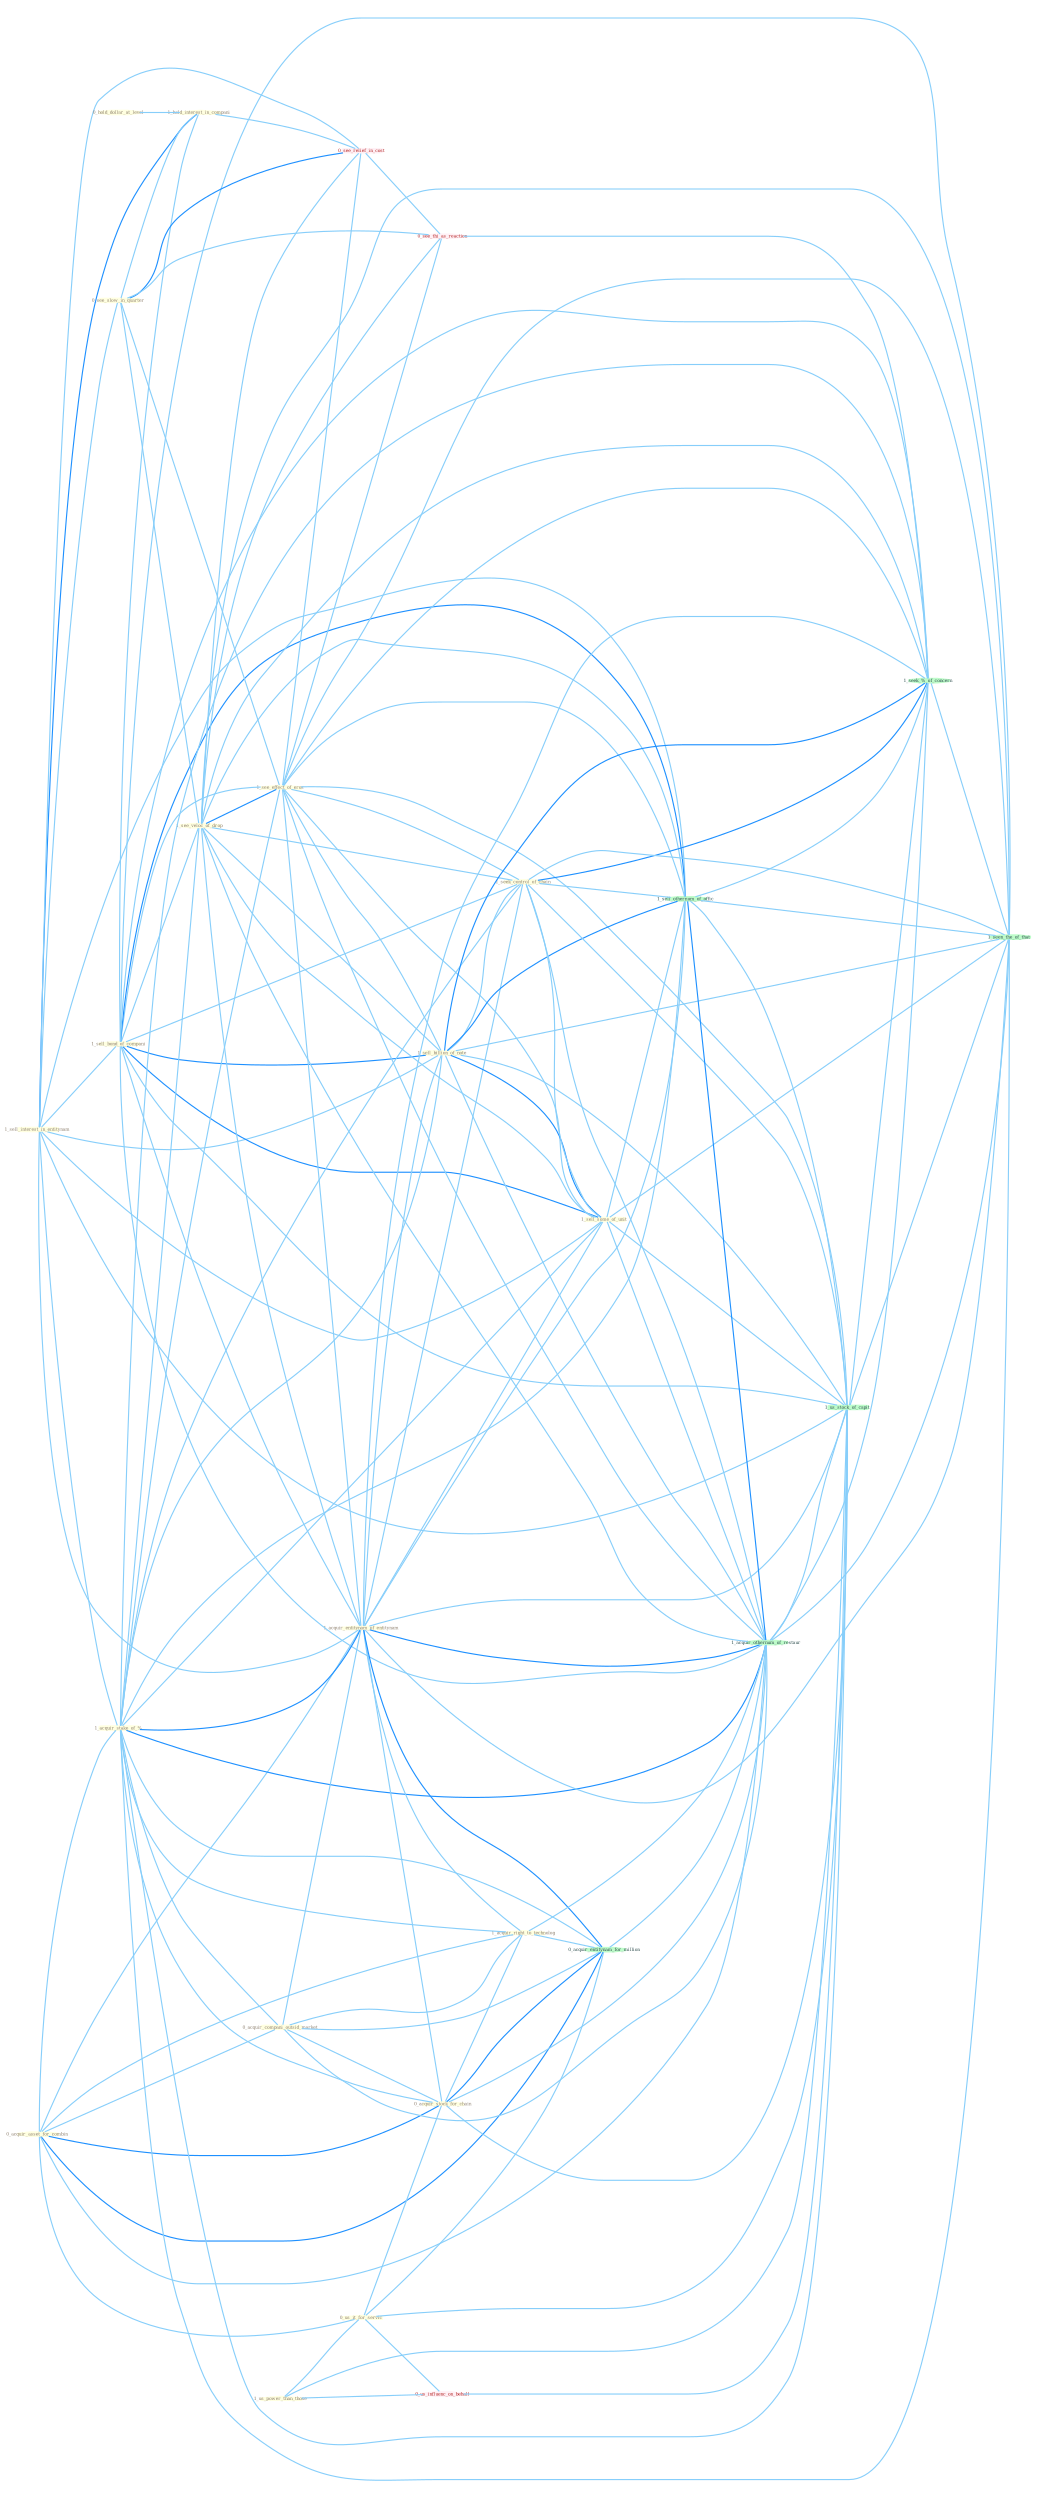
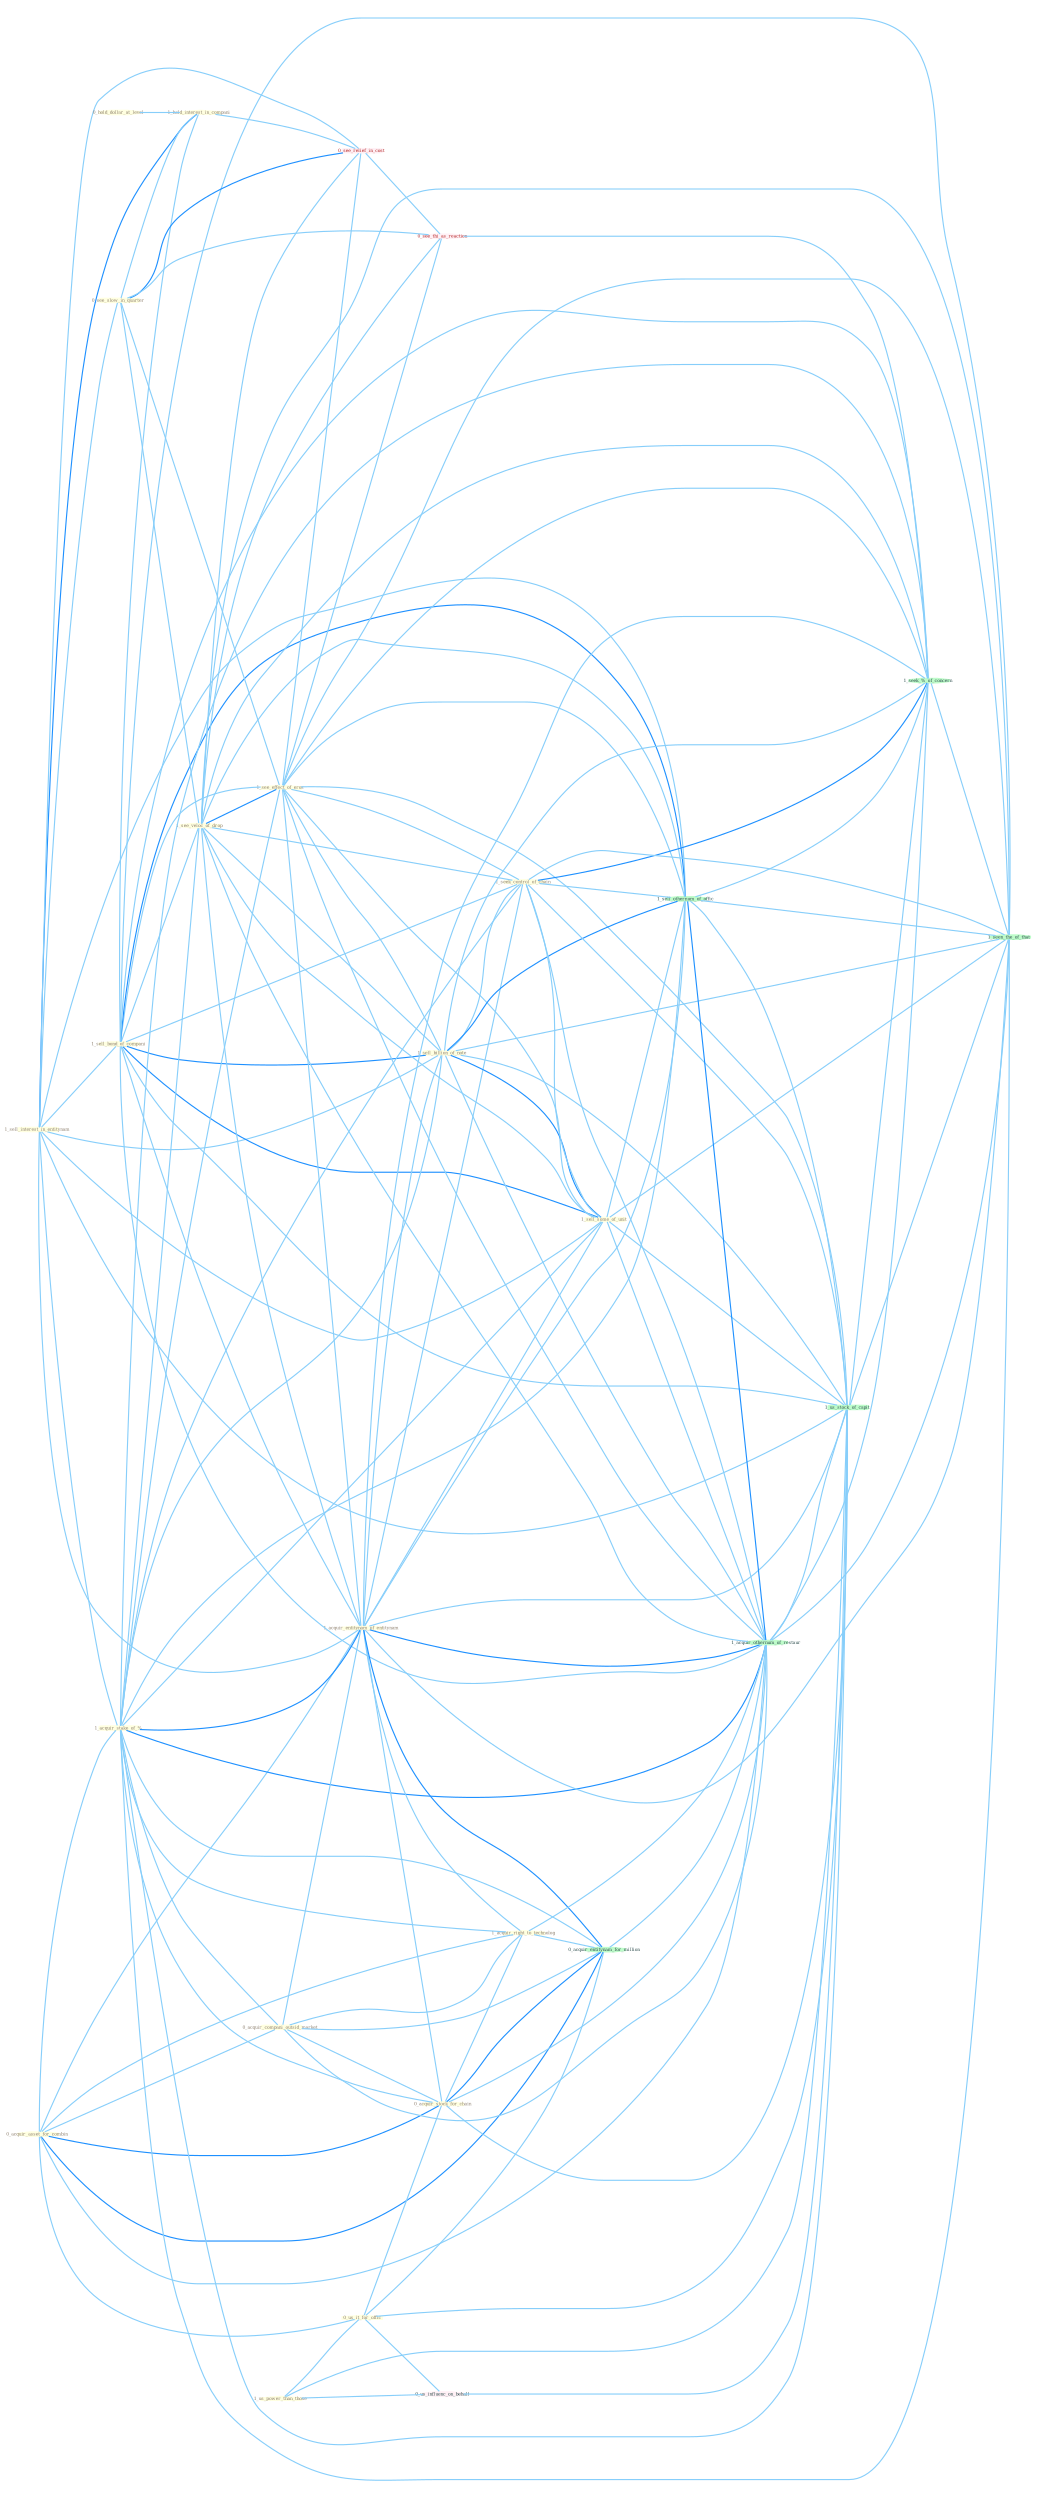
(602, 763) -> (602, 763)
(362, 2318) -> (362, 2318)
(443, 2394) -> (443, 2394)
